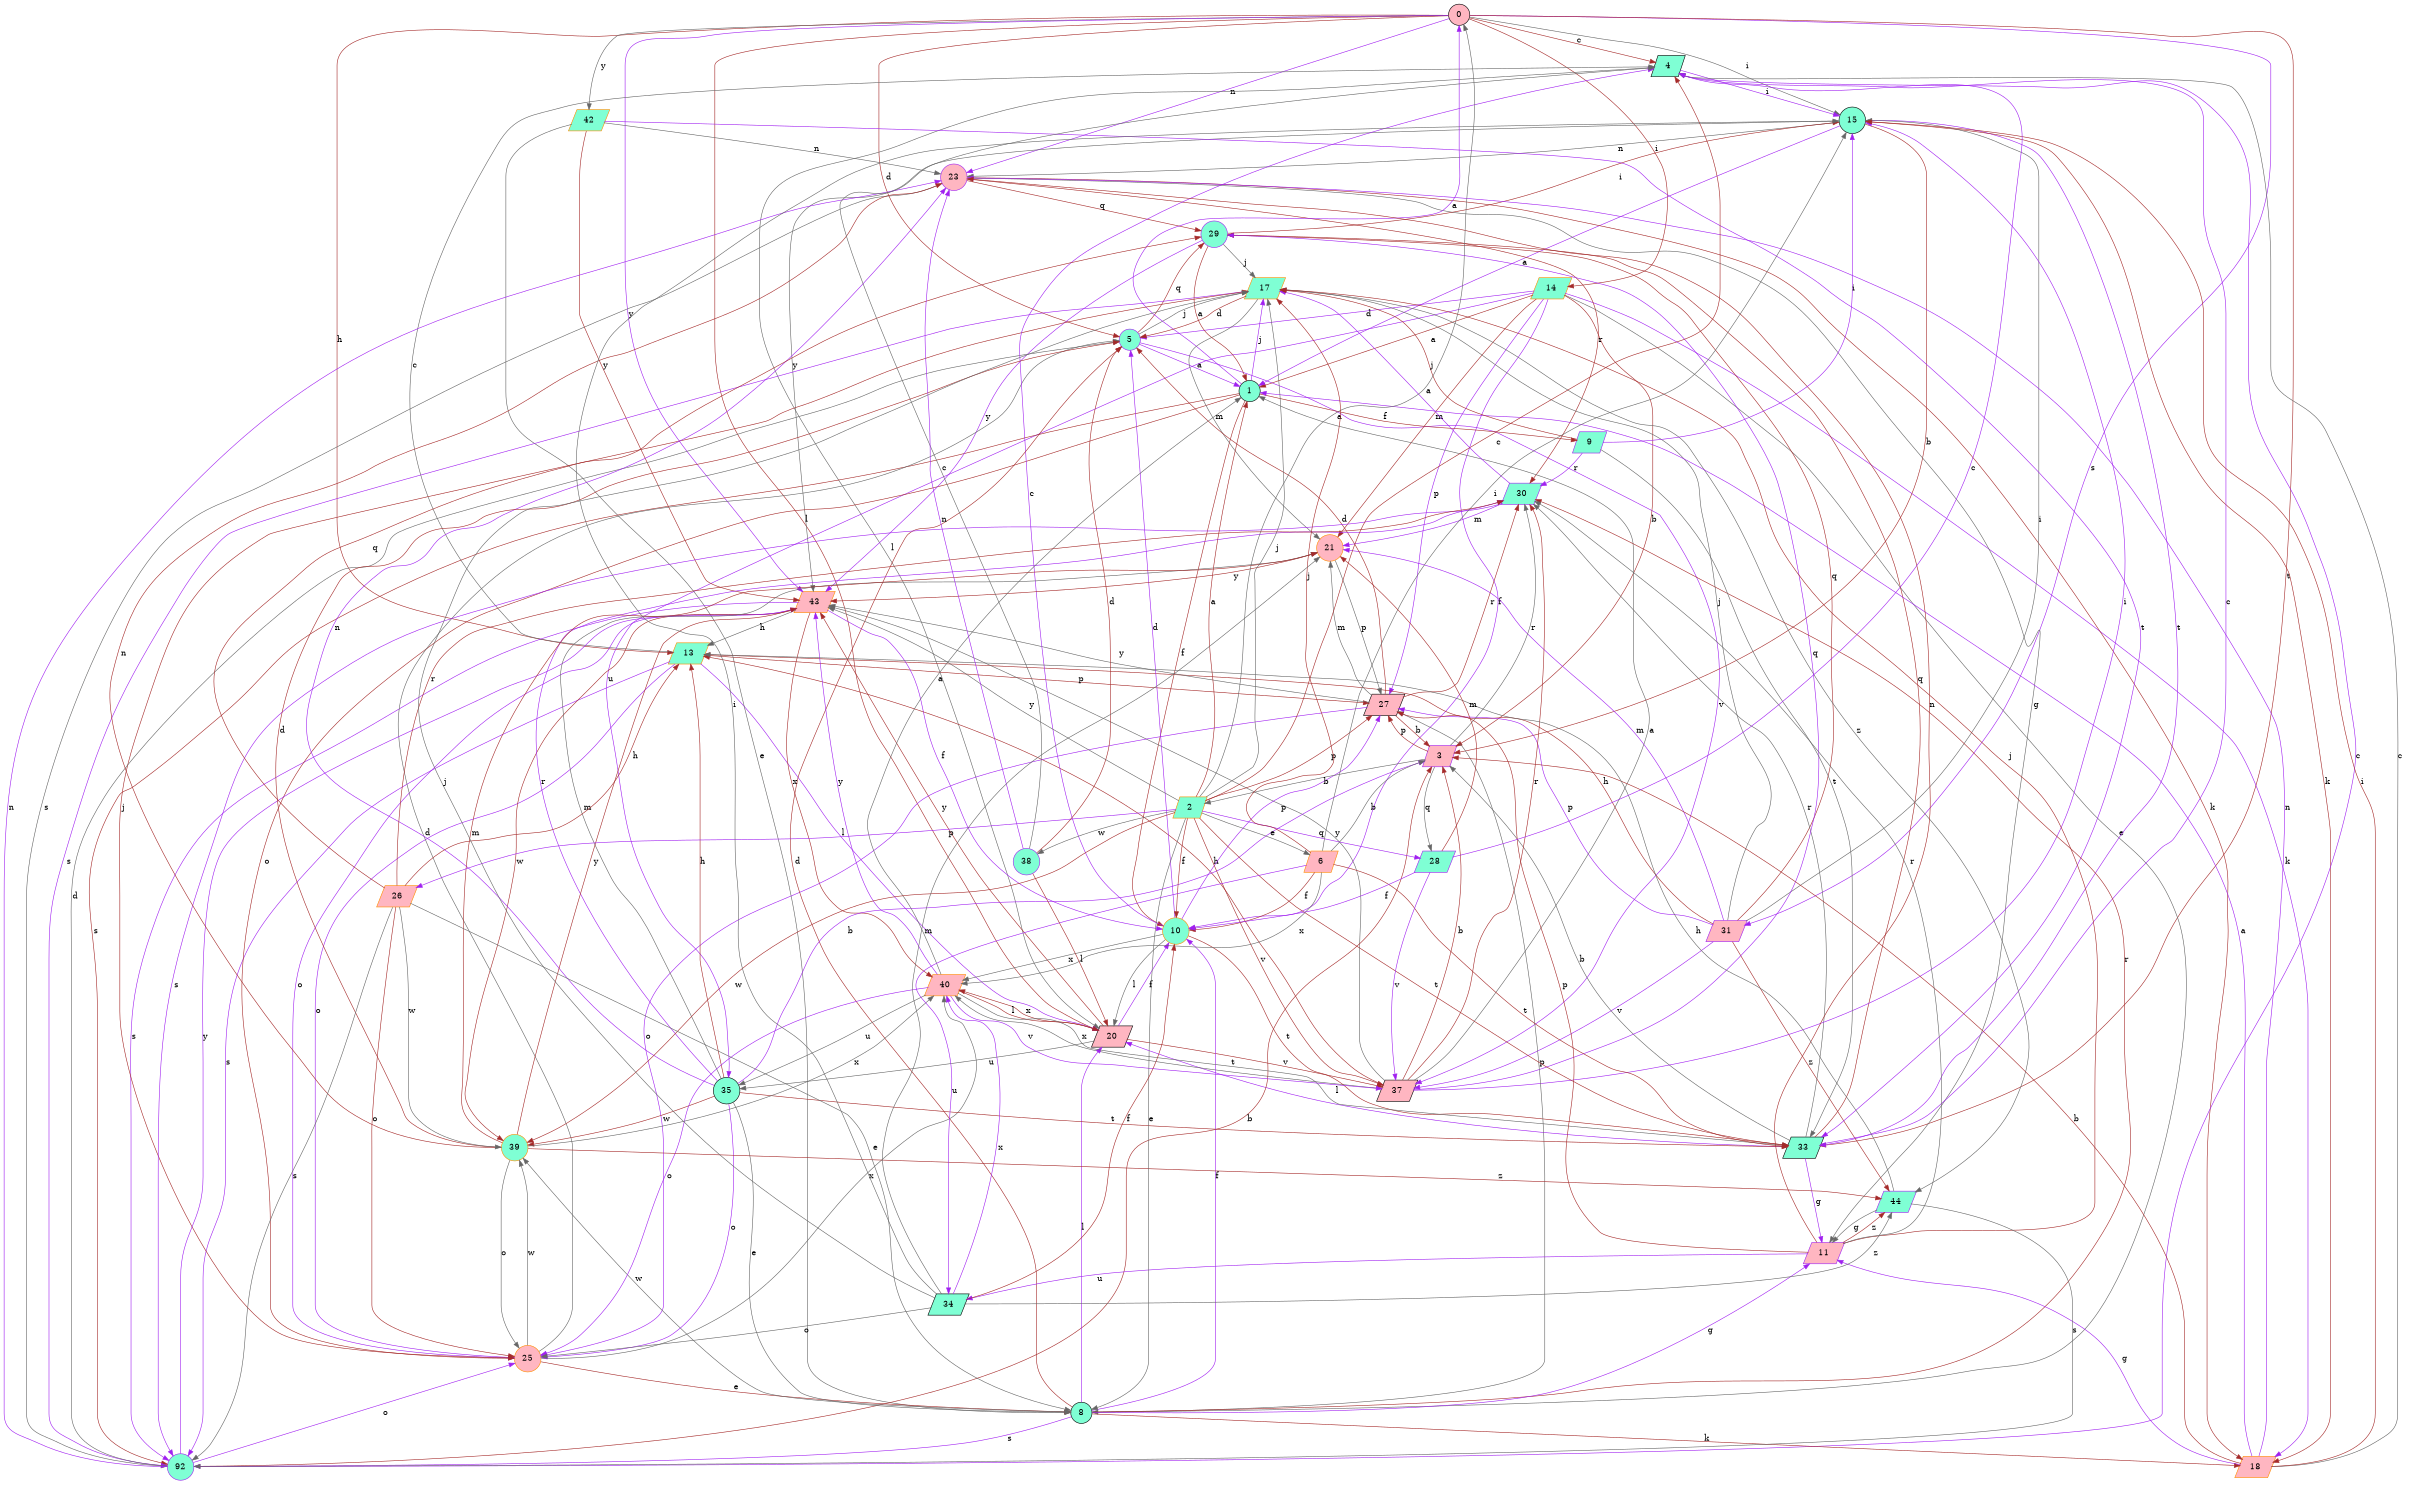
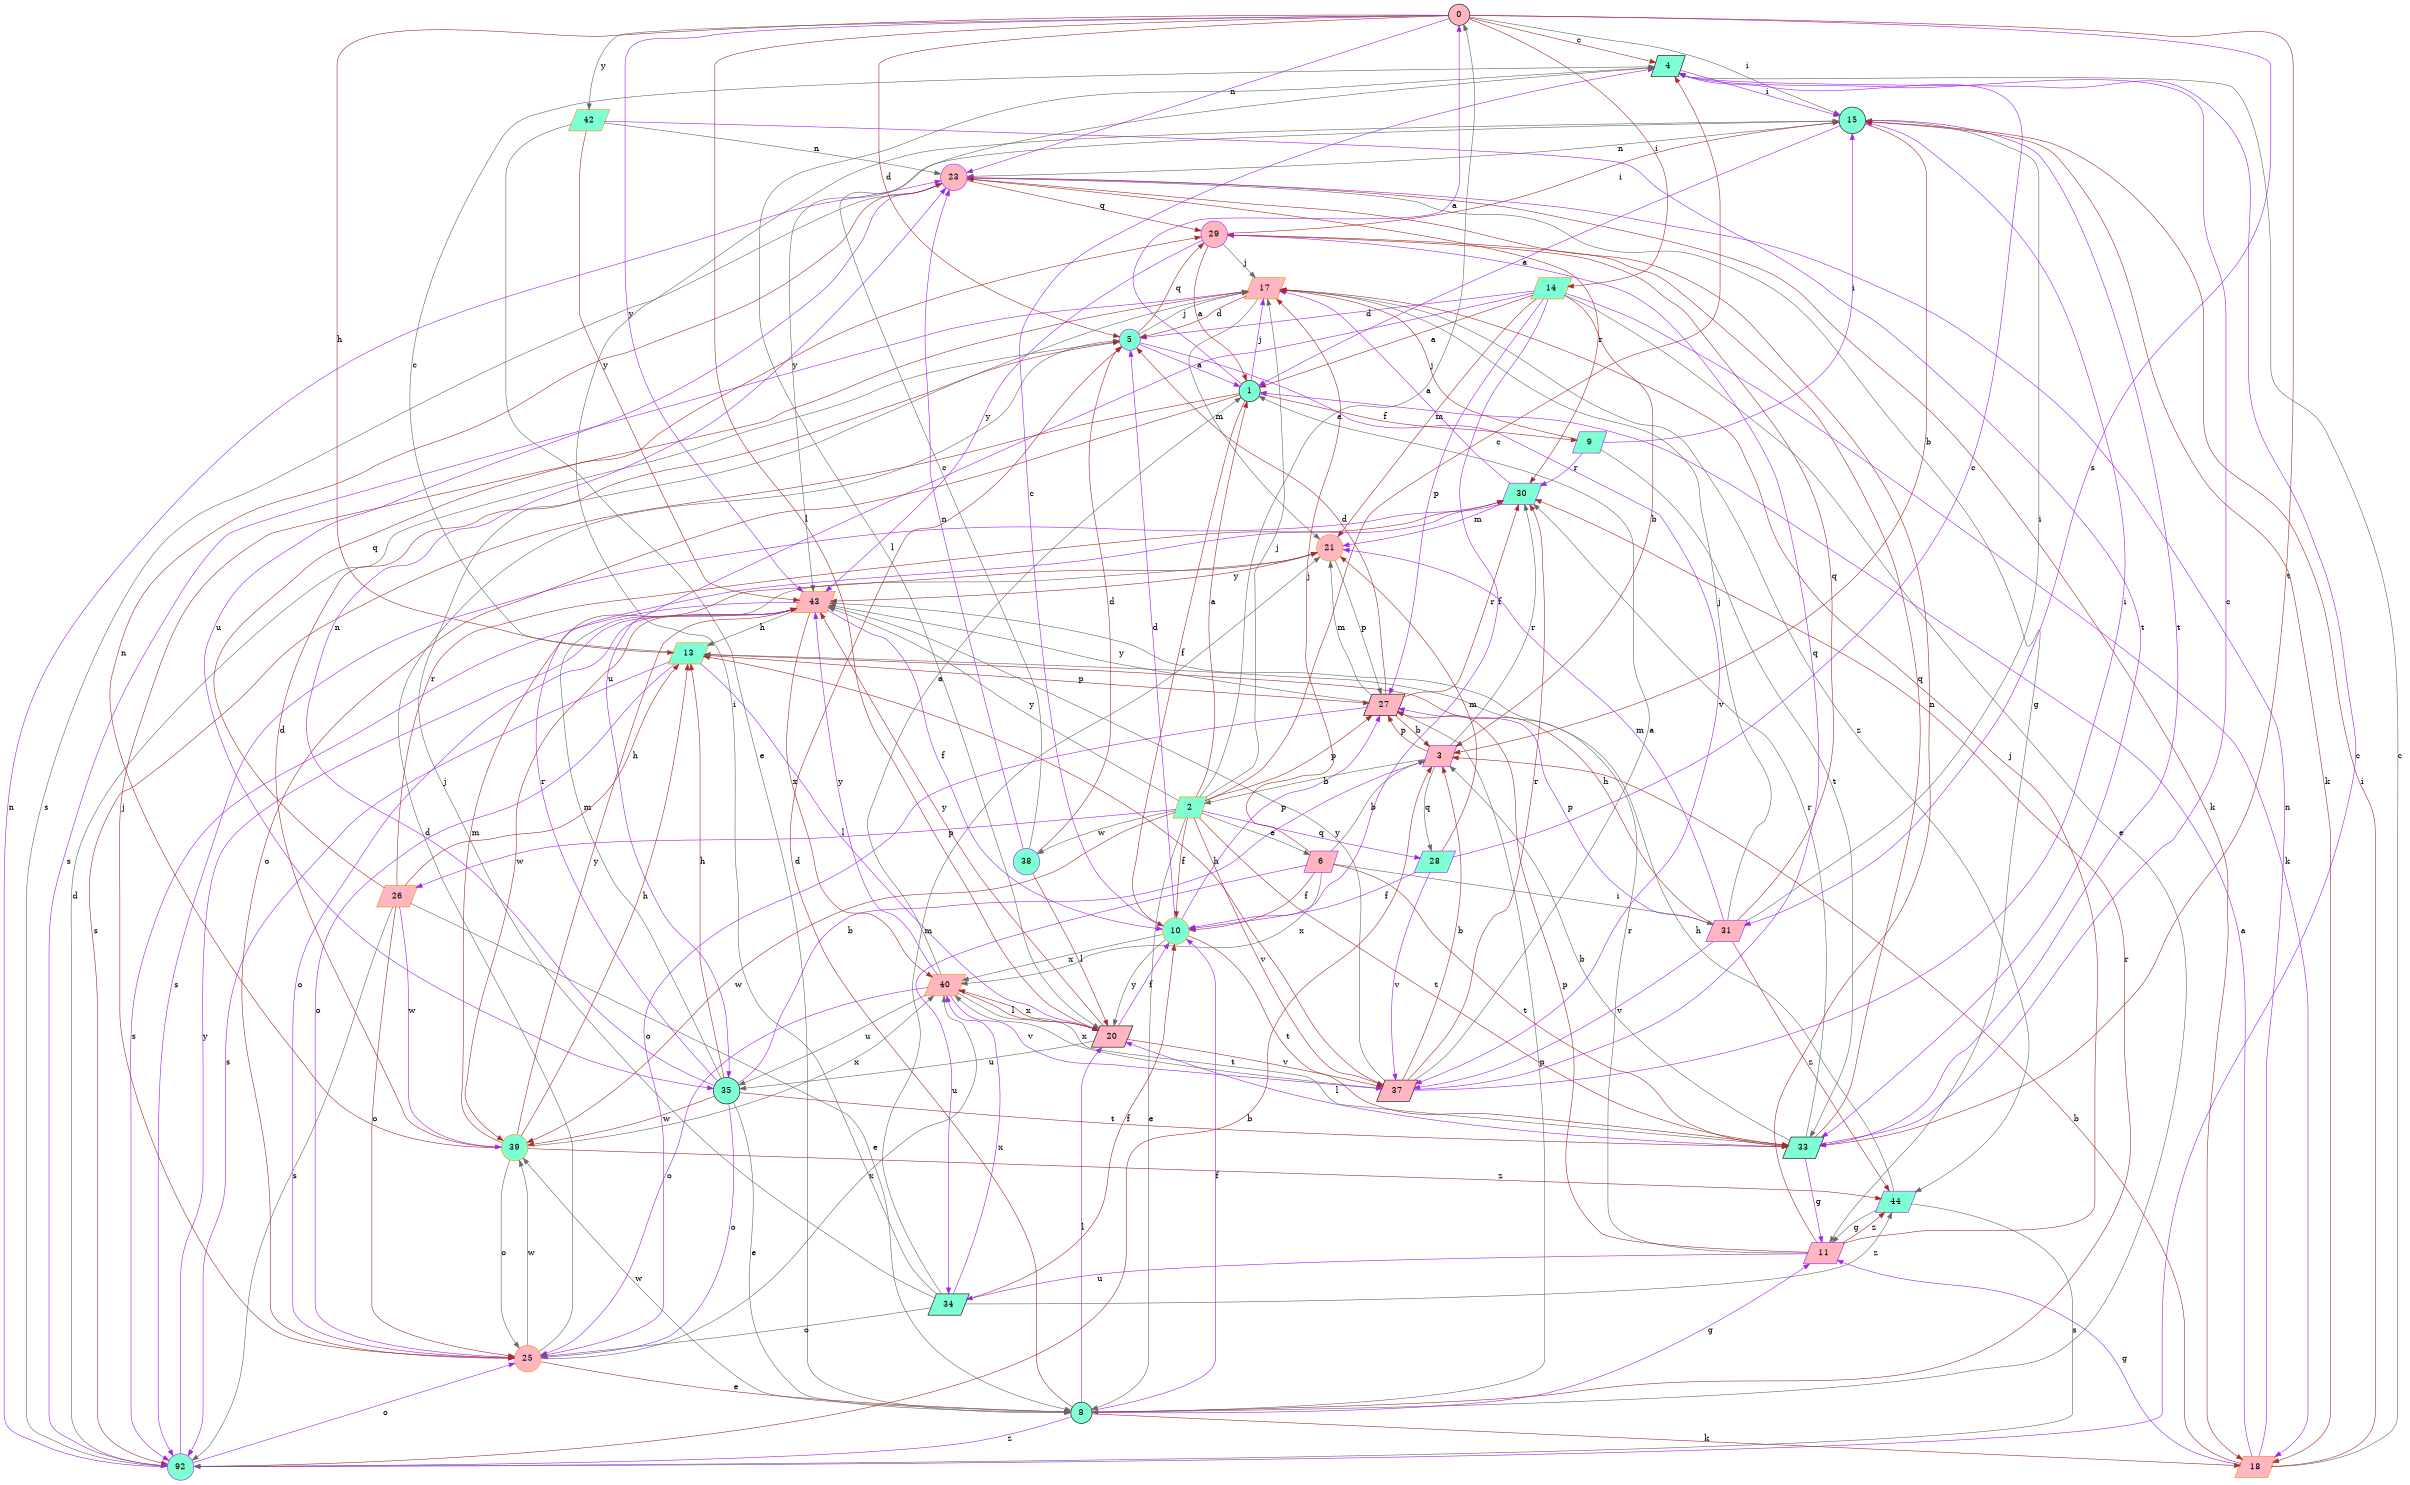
(1214, 234) -> (1214, 234)
(1265, 288) -> (1265, 288)
(1496, 481) -> (1521, 892)
none -> (254, 574)
(1886, 832) -> (1487, 697)
(1321, 862) -> (1321, 862)
none -> (633, 913)
(1134, 985) -> (1134, 985)
(408, 1056) -> (408, 1056)
(1010, 1439) -> (1010, 1439)
